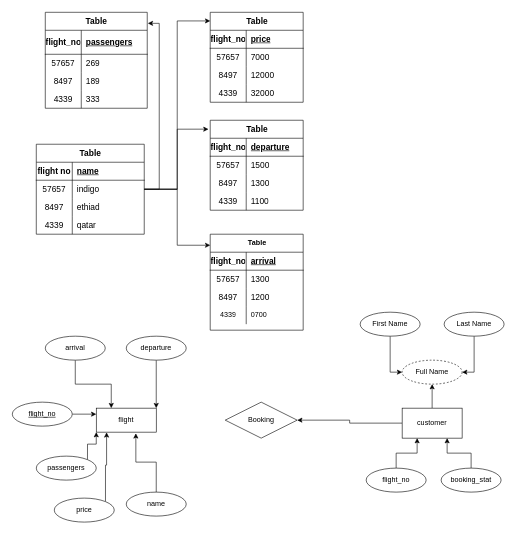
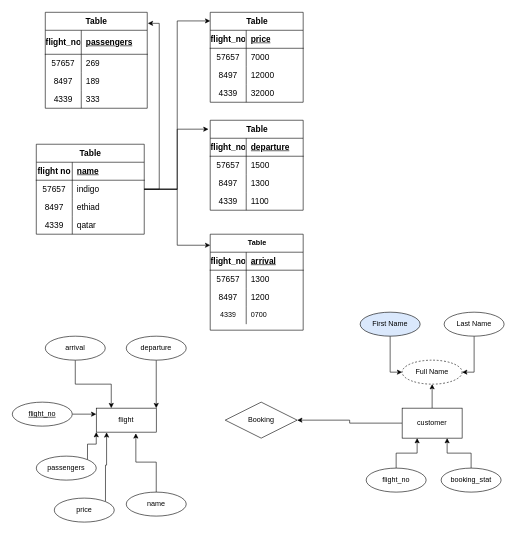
(390, 324) -> (390, 324)
